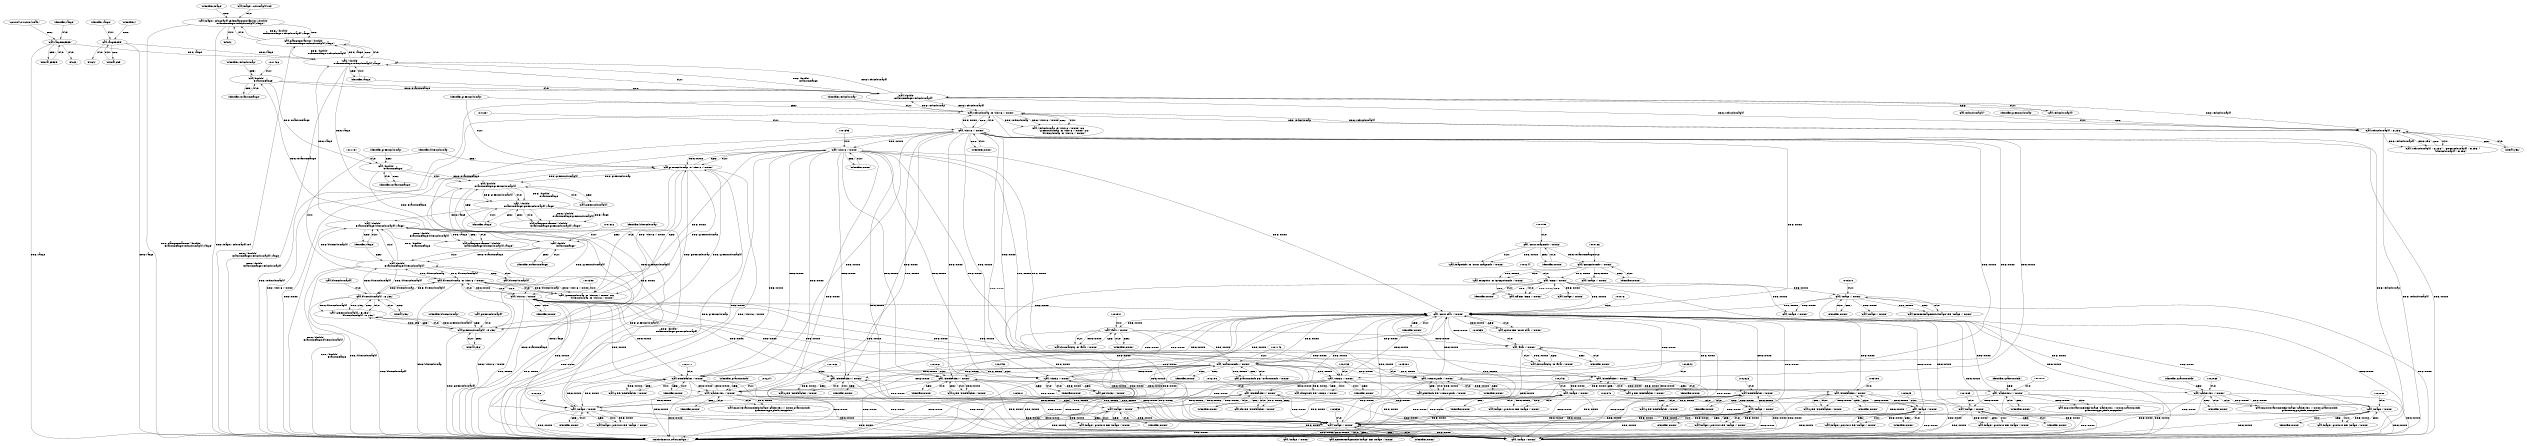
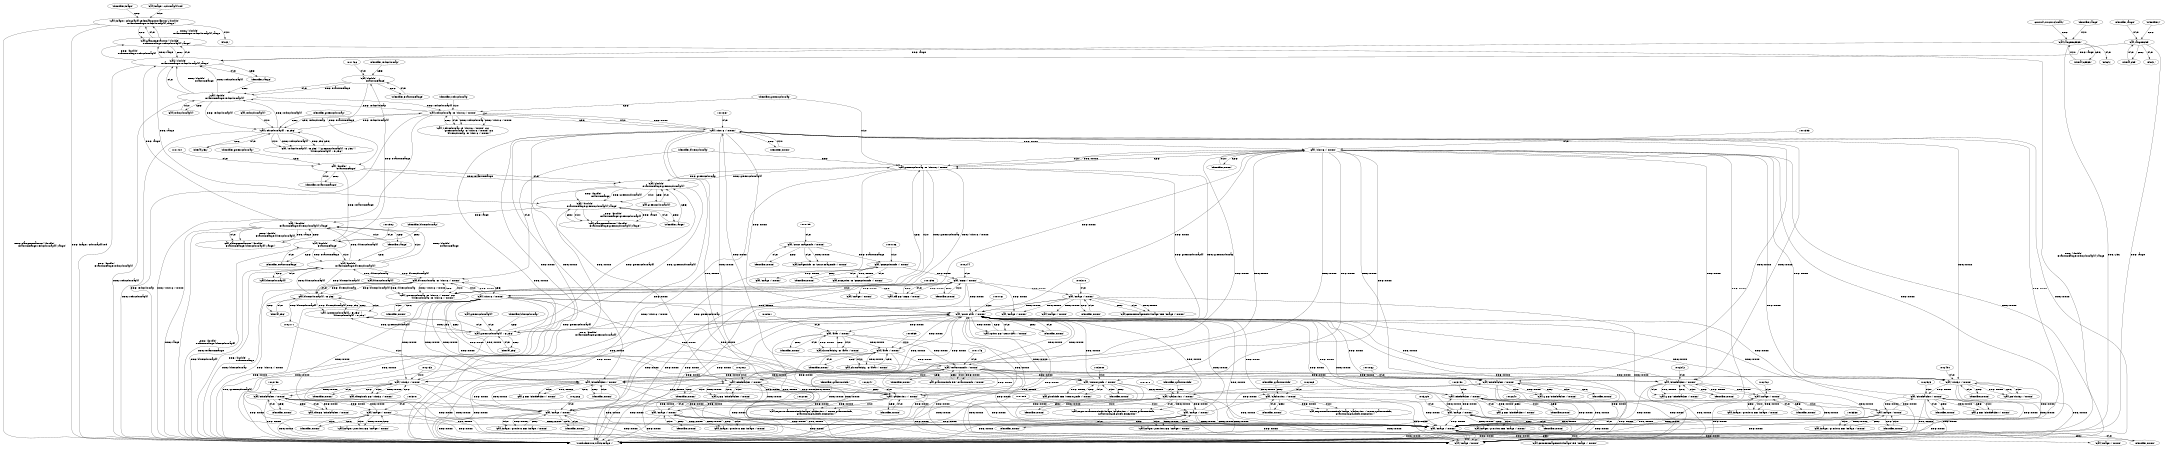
(38, 255) -> (2114, 255)
(408, 433) -> (289, 305)
